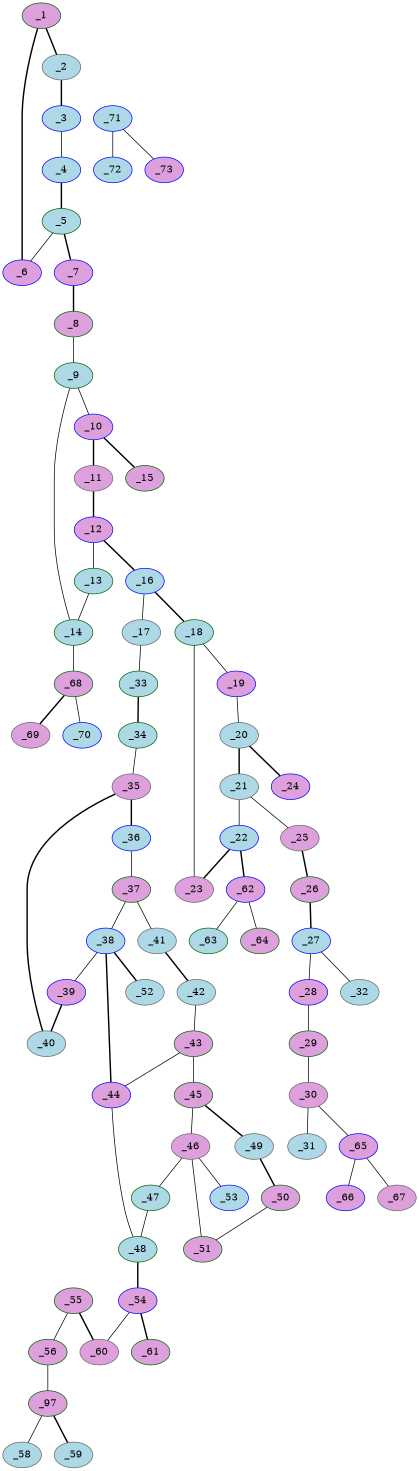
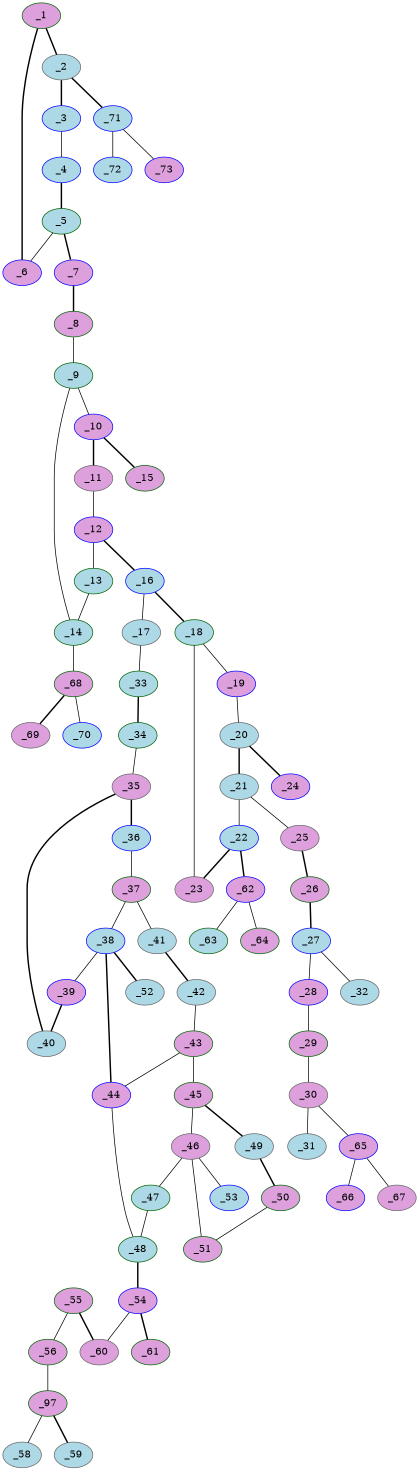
none -> (87, 93)
(94, 504) -> (94, 504)
